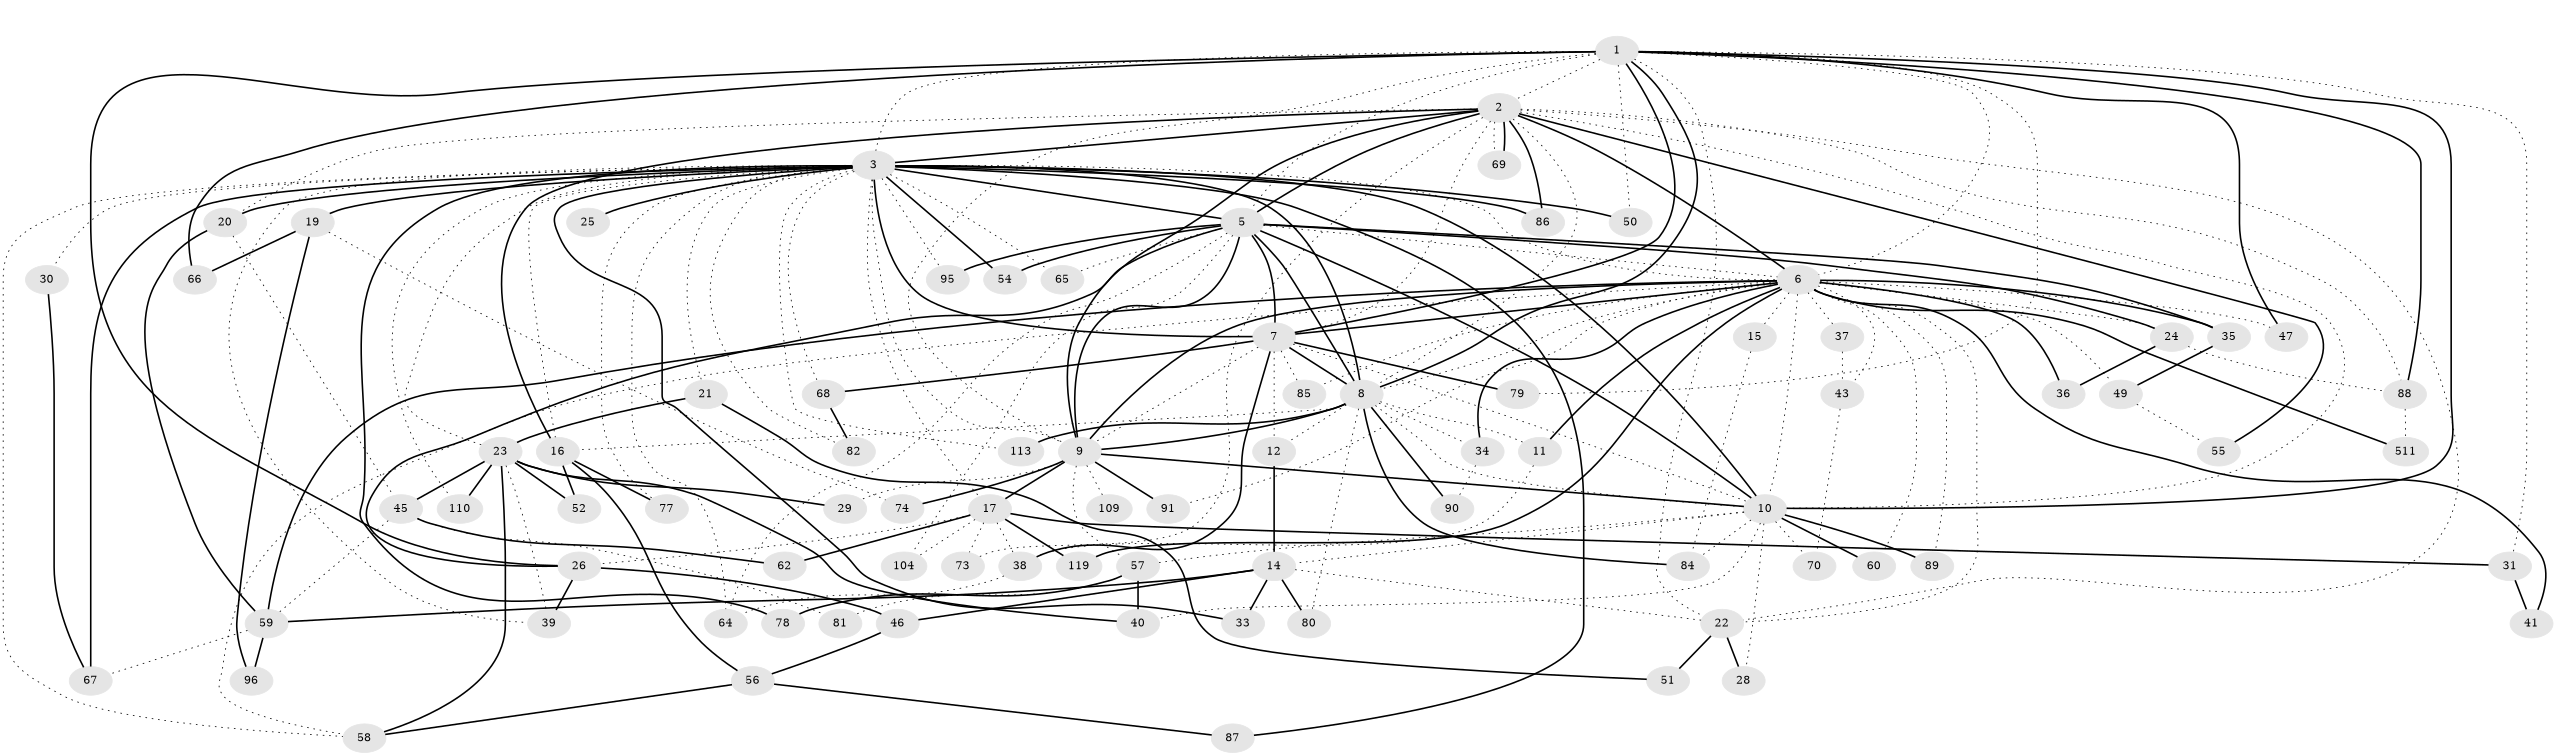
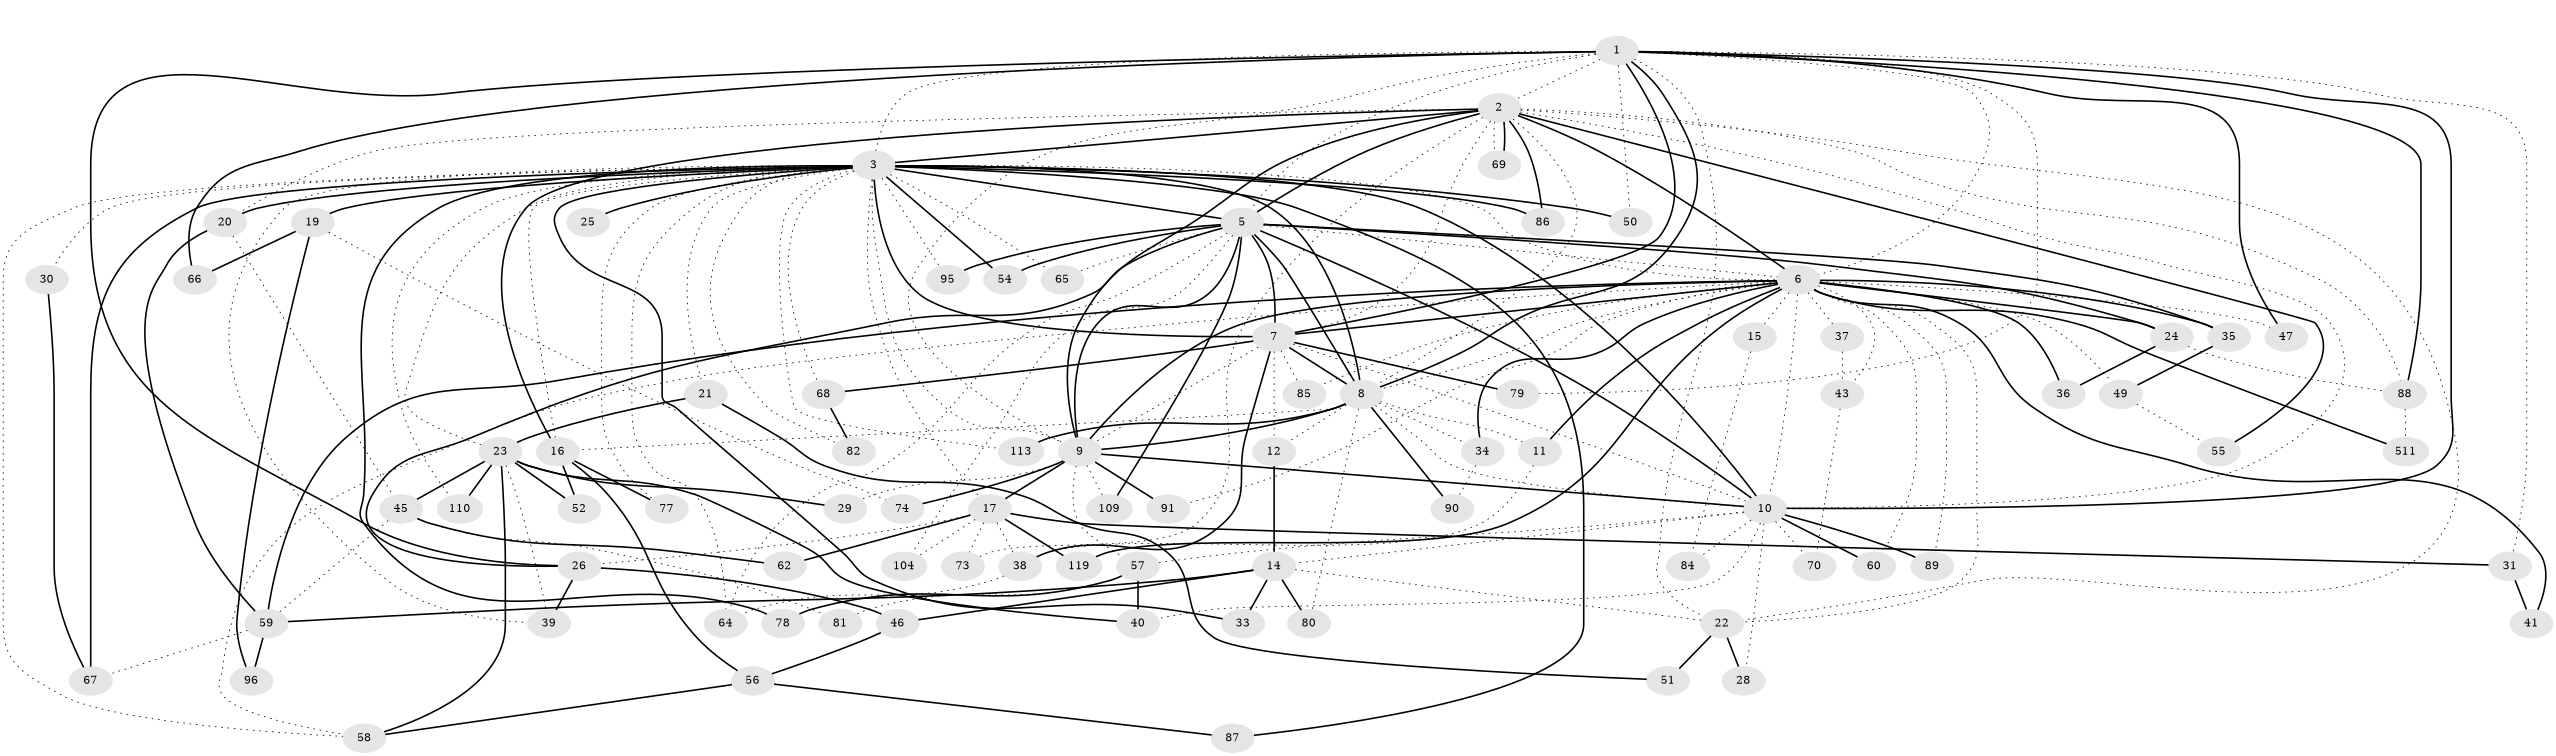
(2005, 305) -> (2005, 305)
none -> (1192, 371)
(1497, 546) -> none
